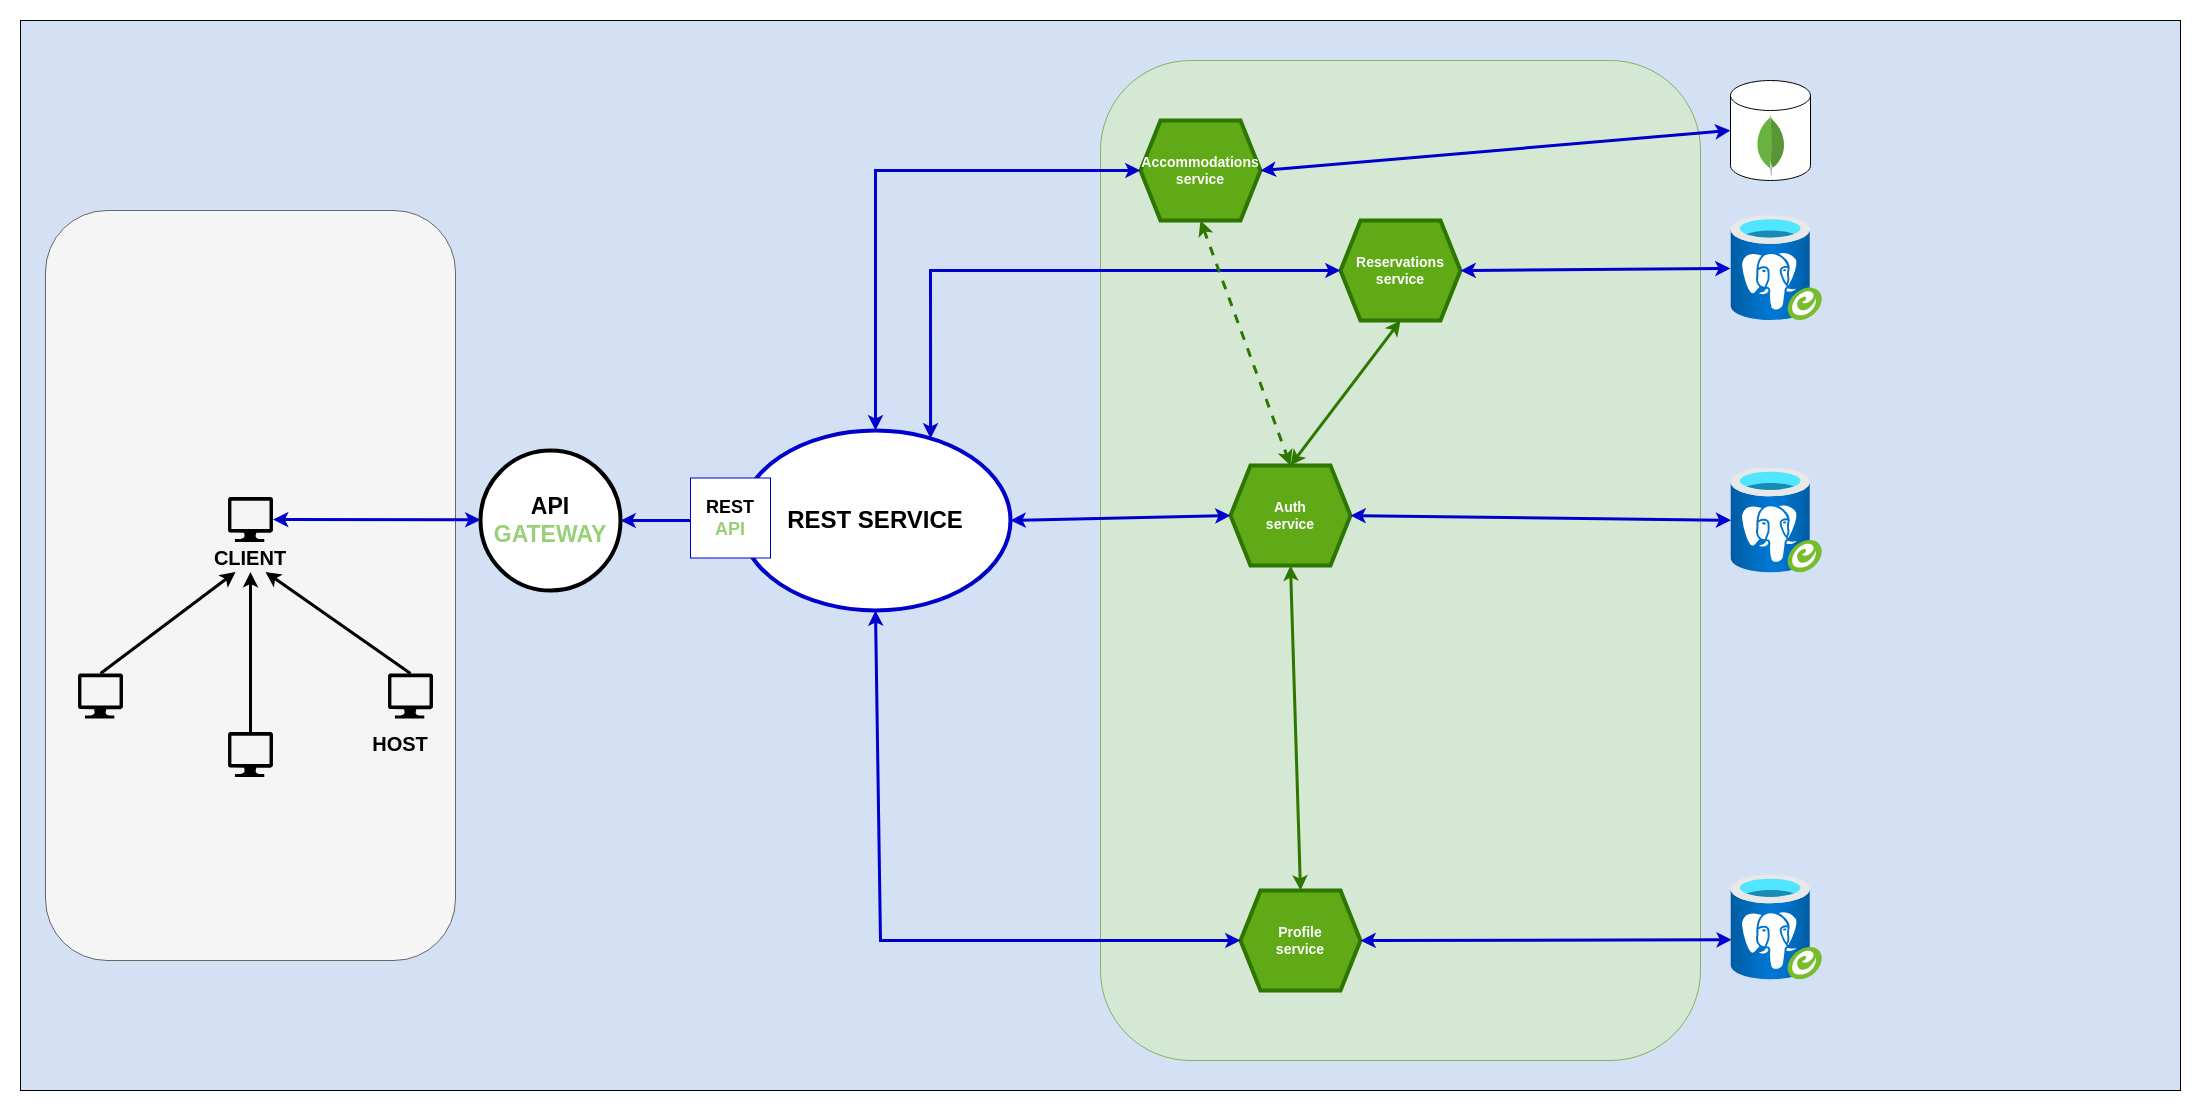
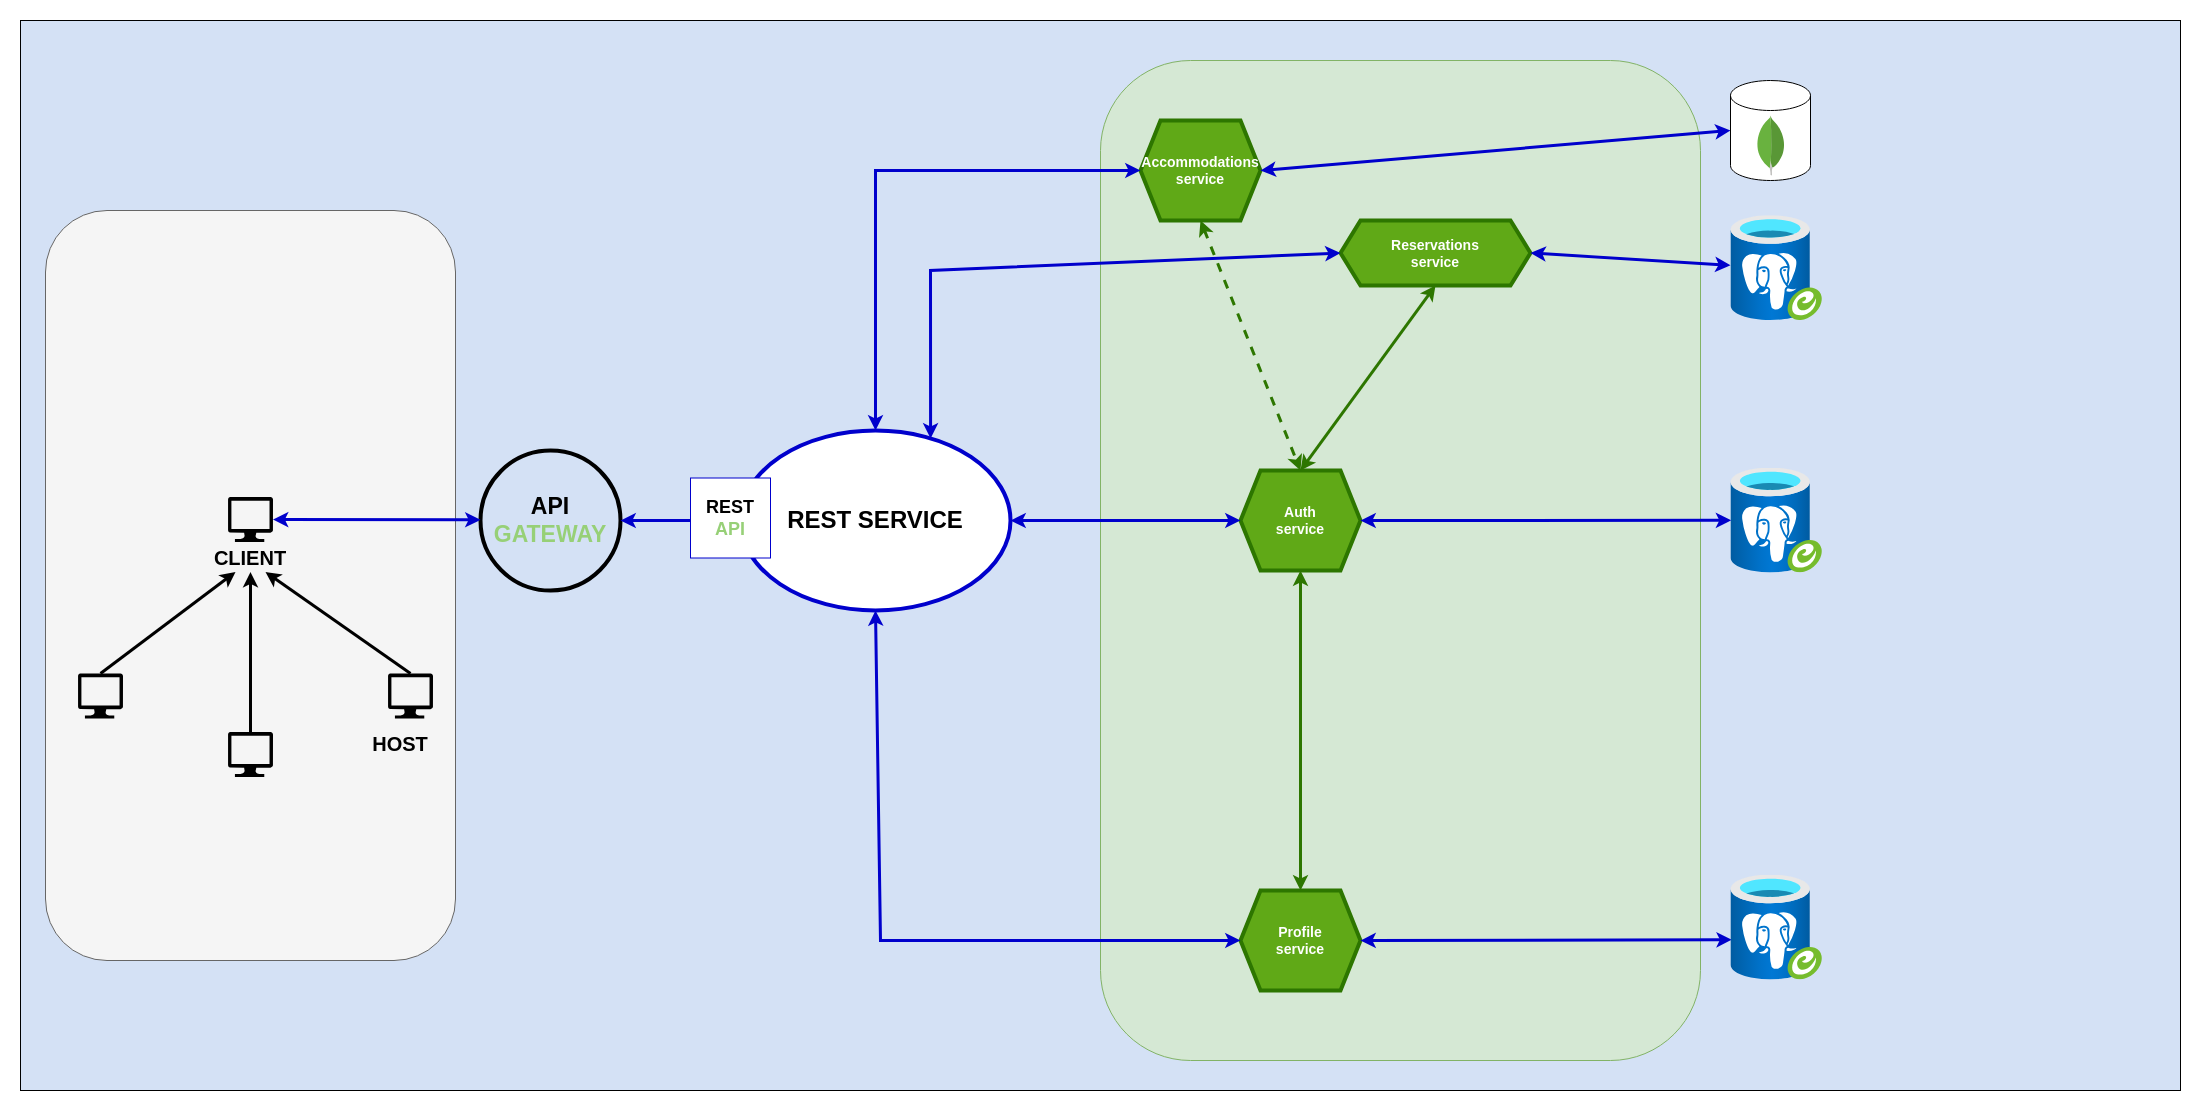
(1401, 271) -> (1436, 253)
(1291, 516) -> (1301, 521)
(551, 521) -> (551, 521)
